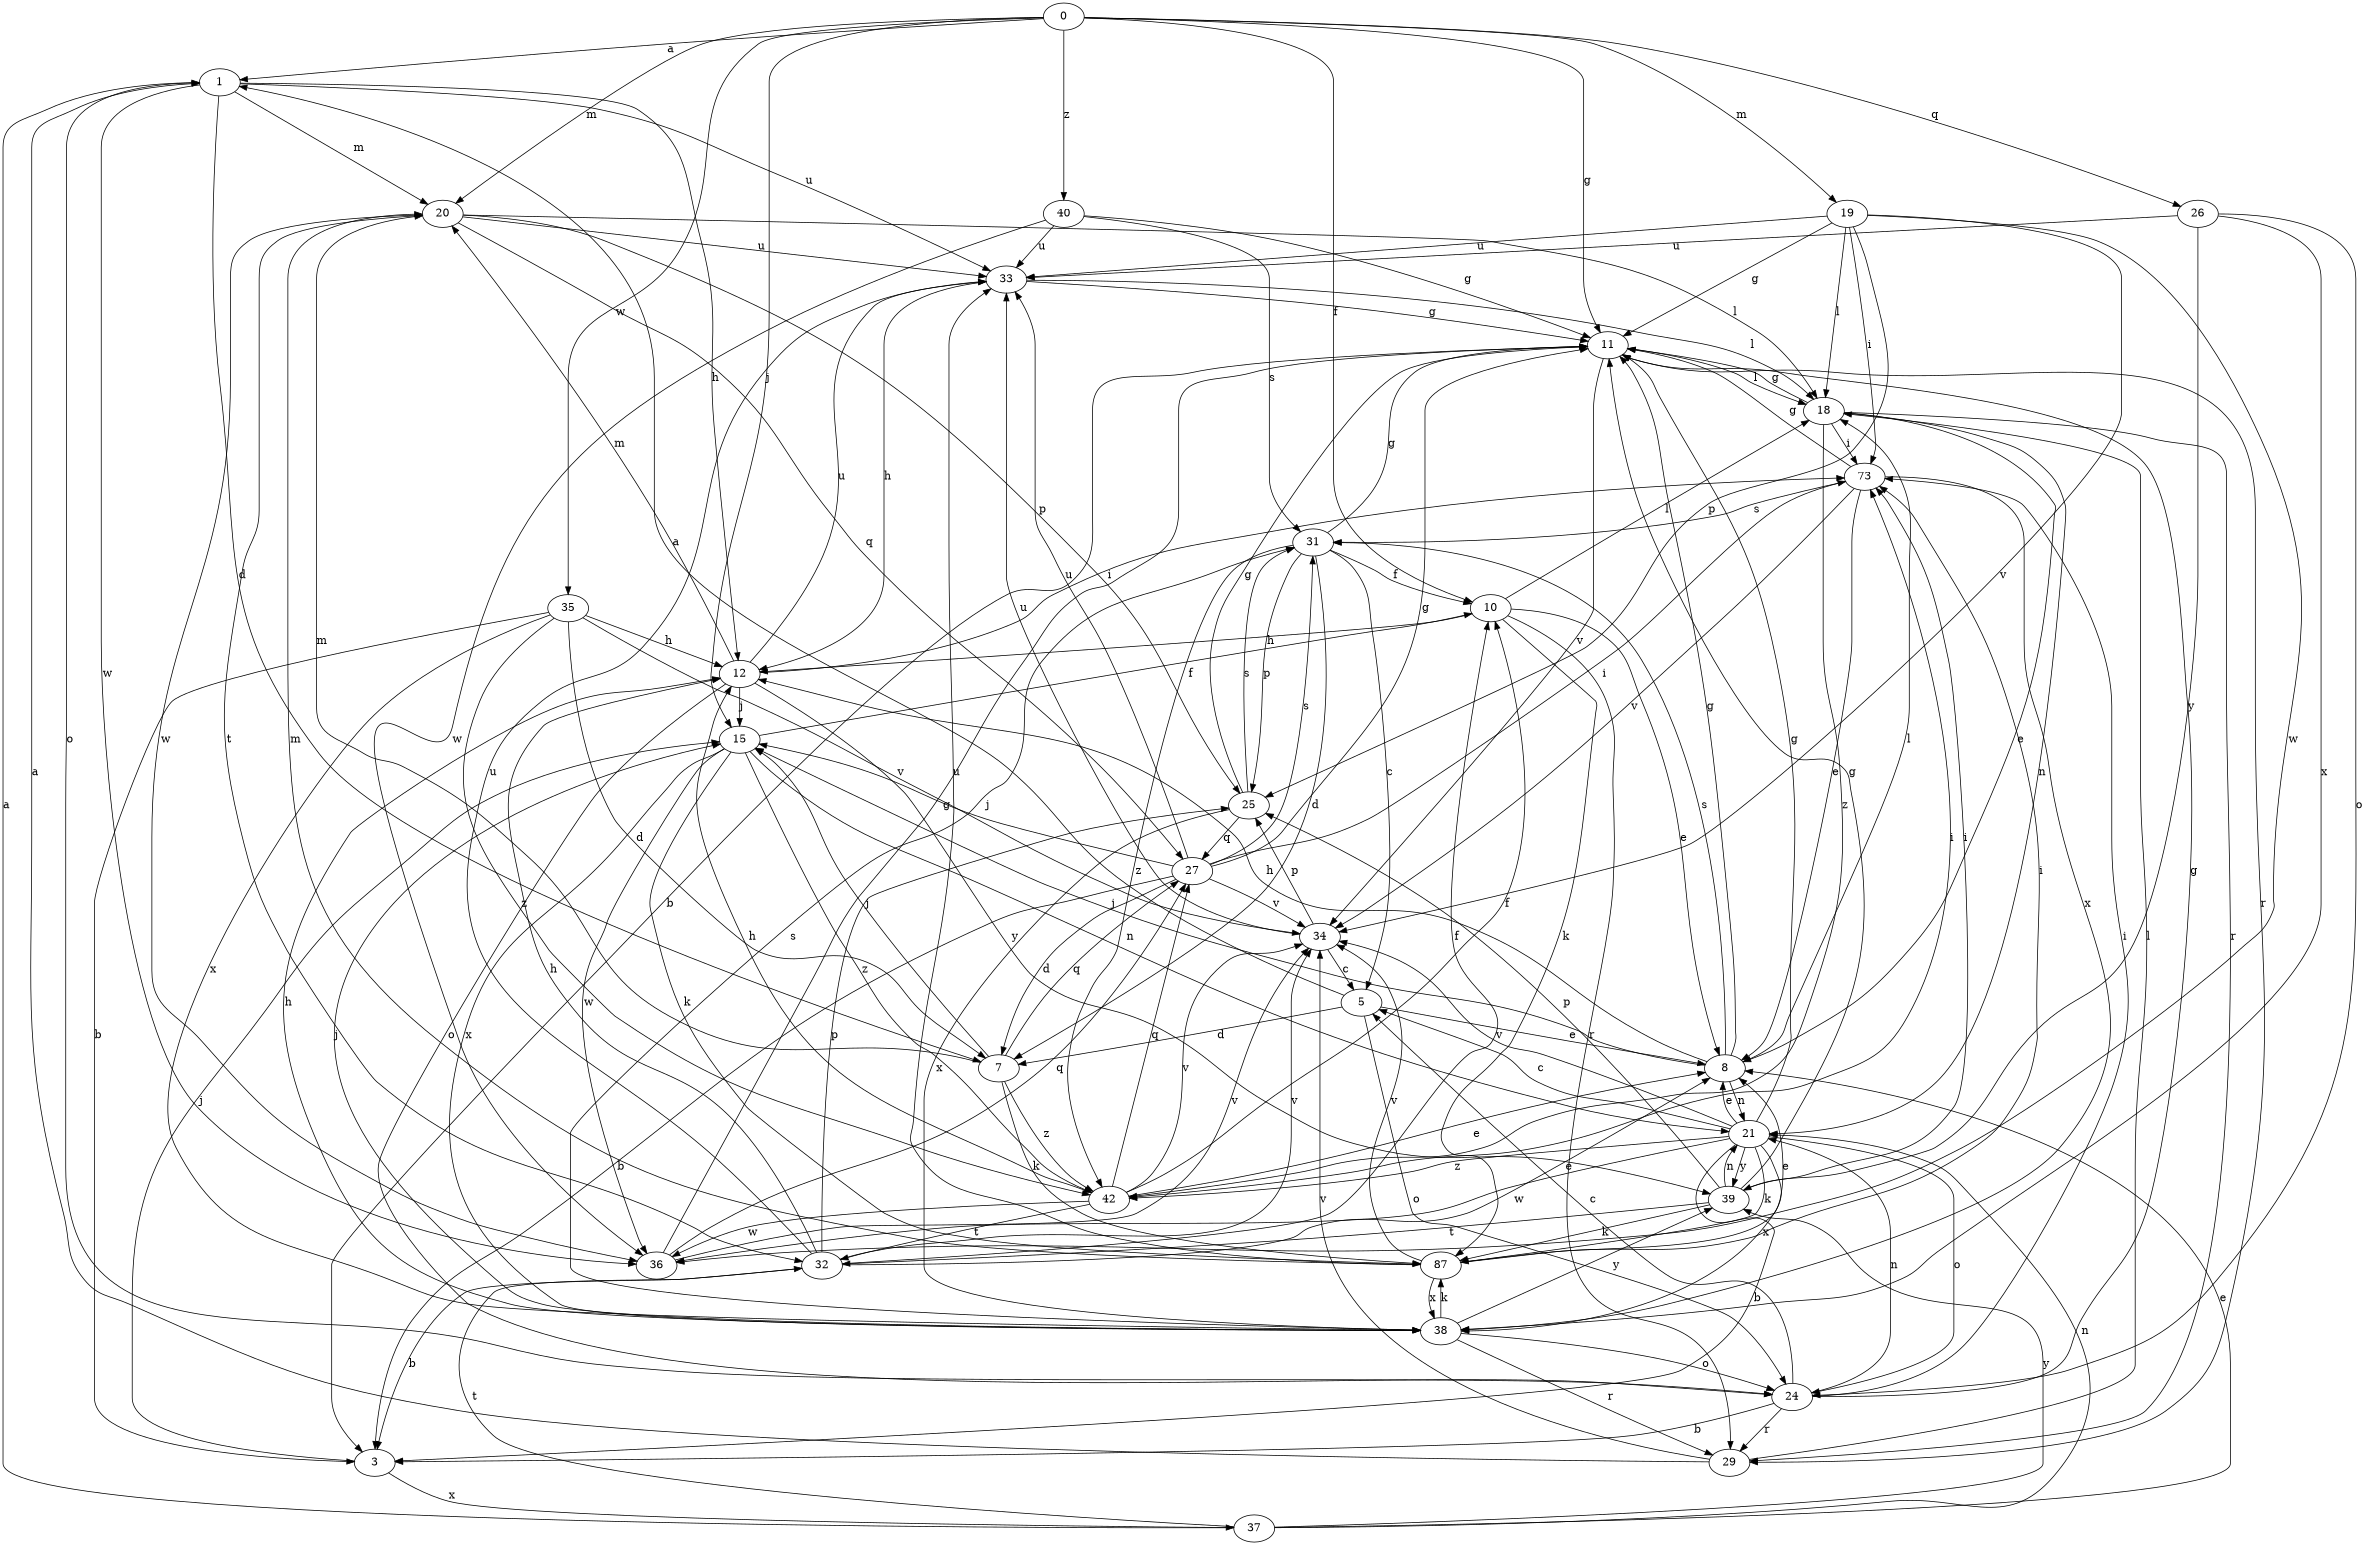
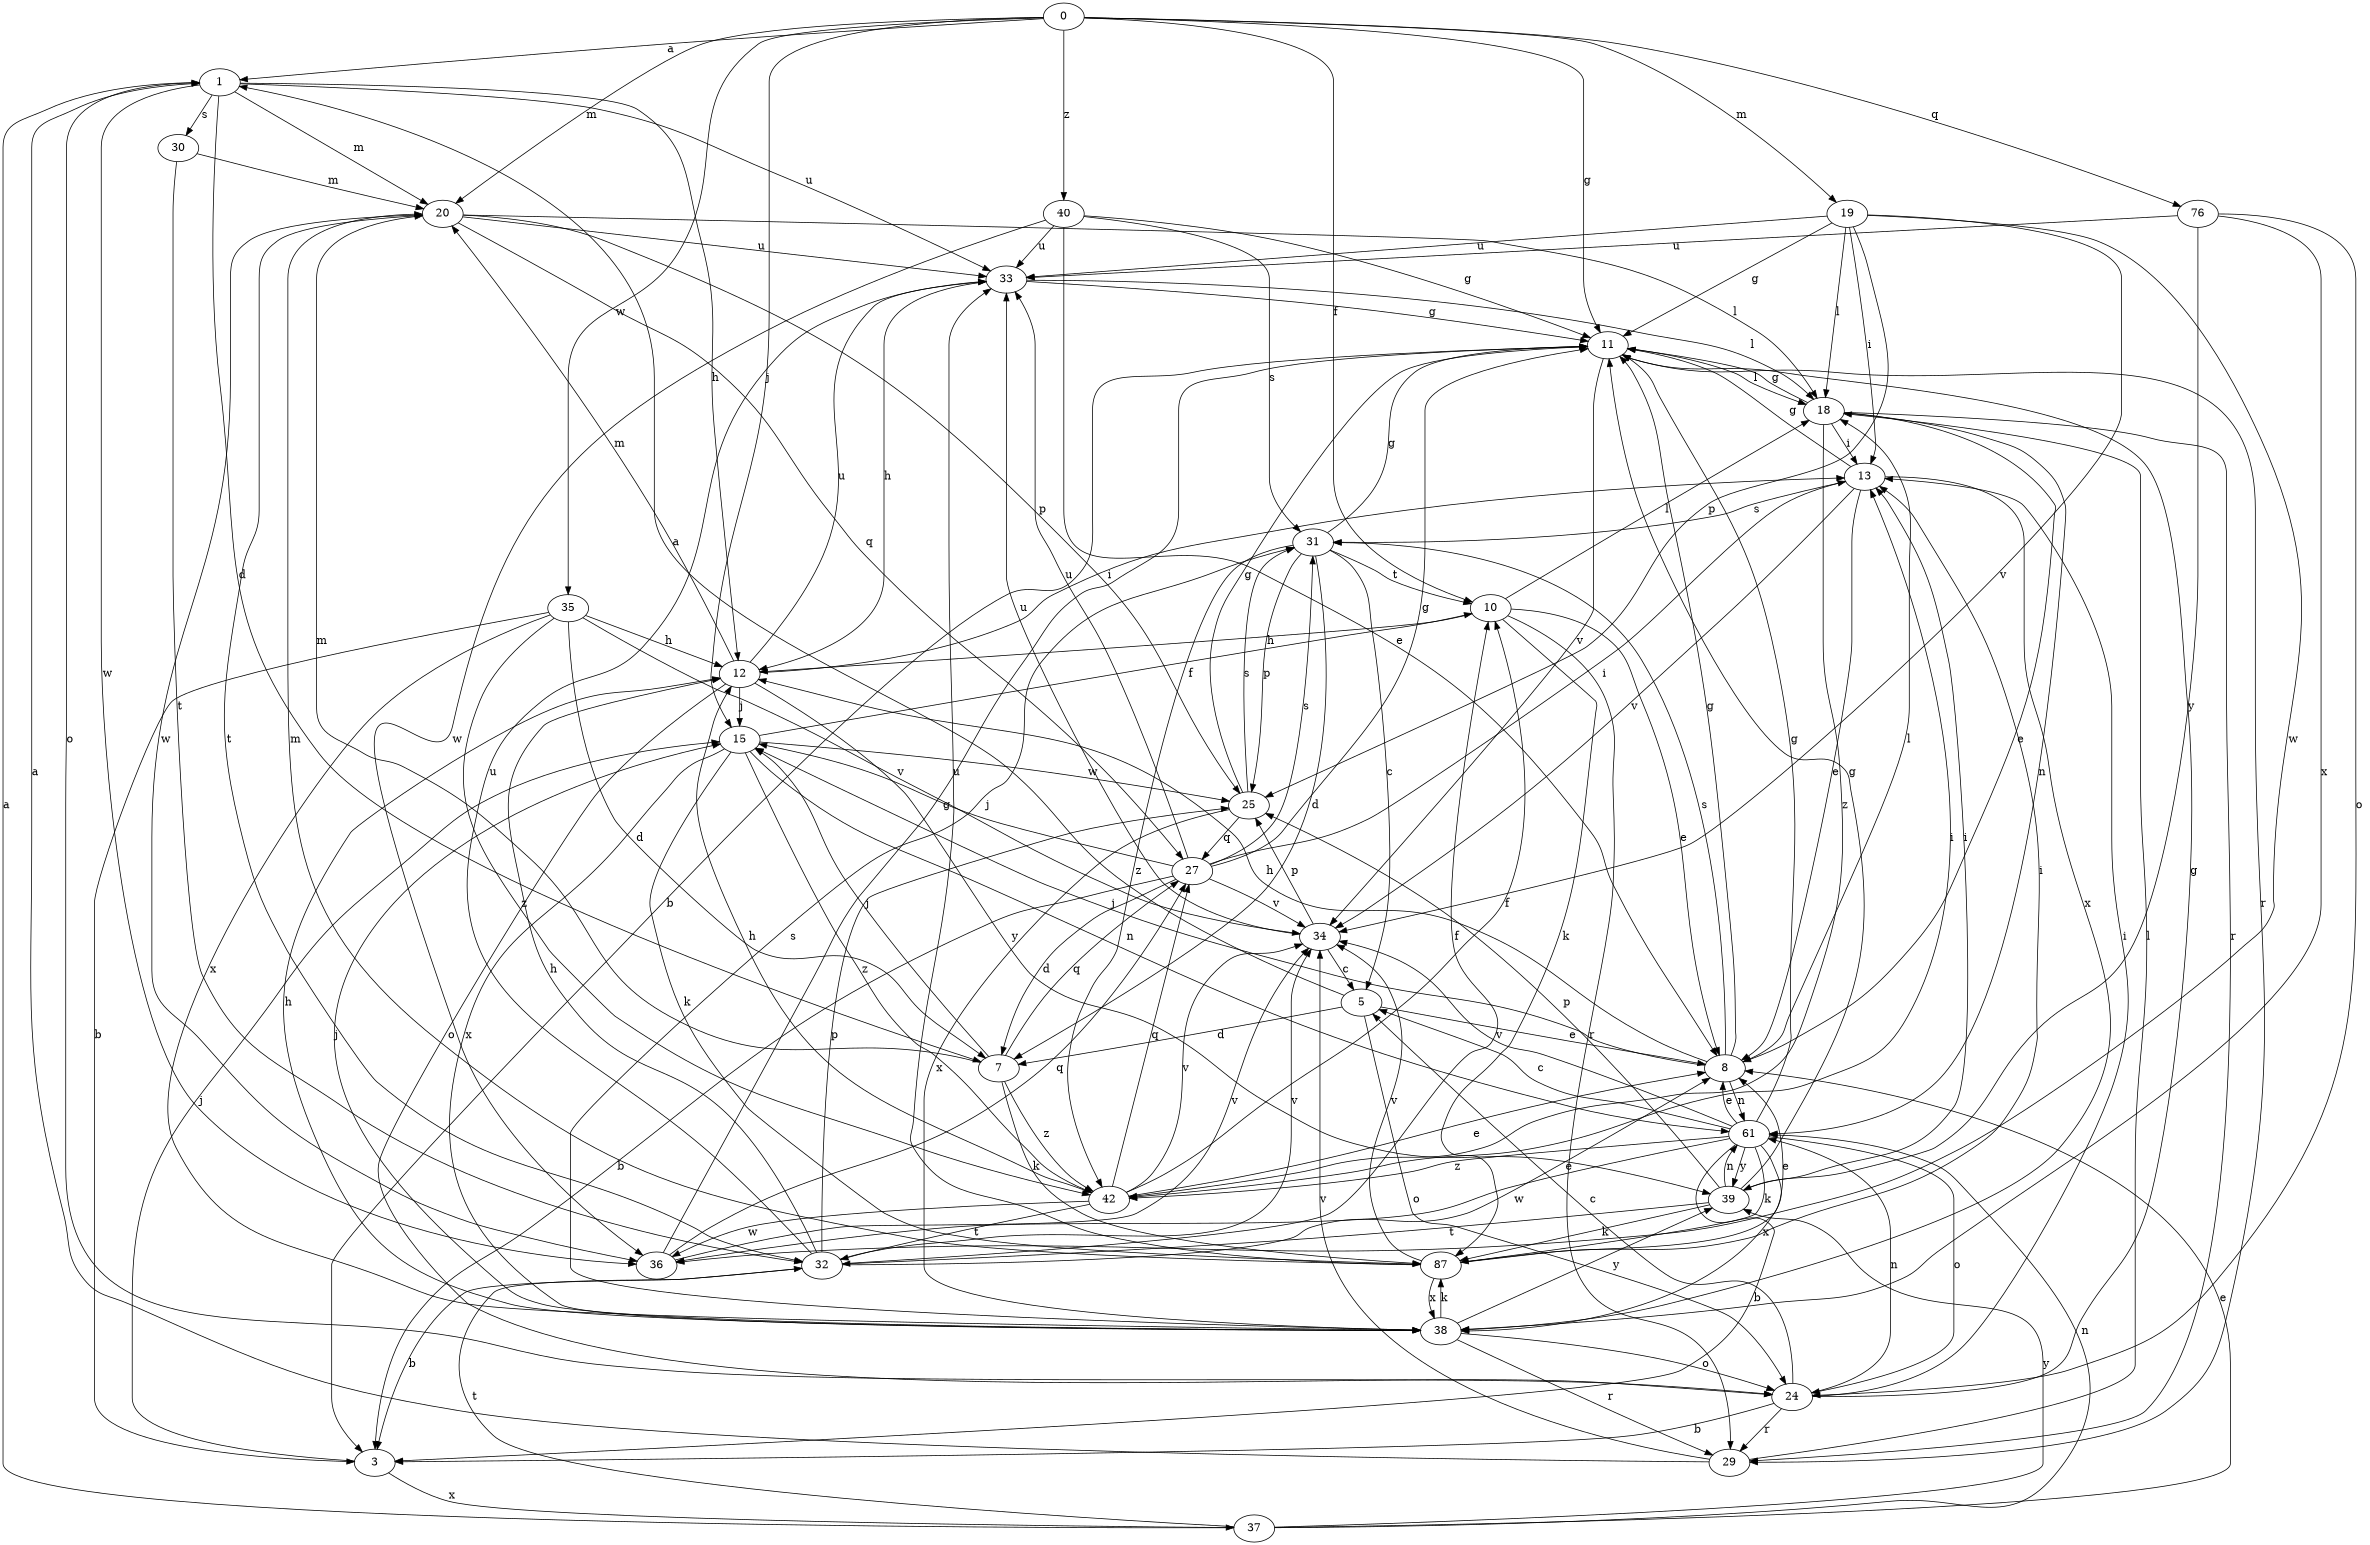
none -> (178, 148)
(2198, 214) -> (2198, 214)
(1865, 477) -> (1865, 477)
(1396, 575) -> (1396, 575)
none -> (1333, 611)
(588, 968) -> (992, 765)
(1749, 1134) -> (1749, 1134)
